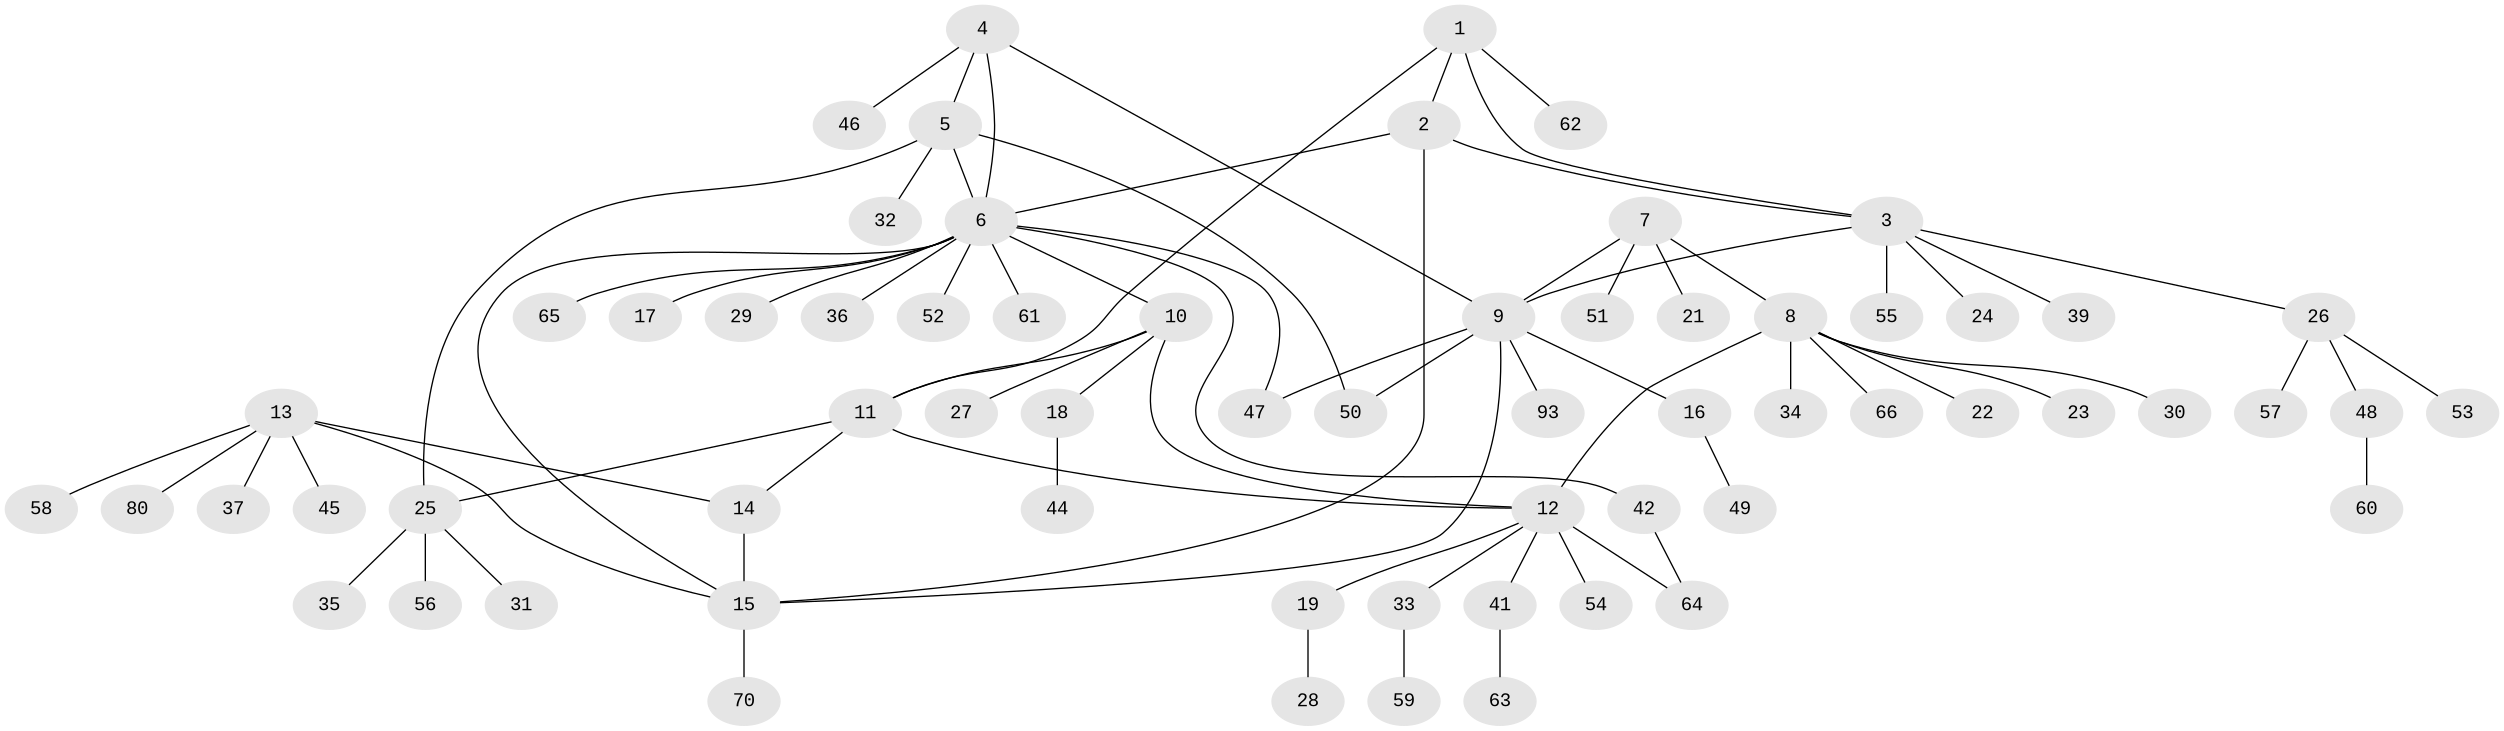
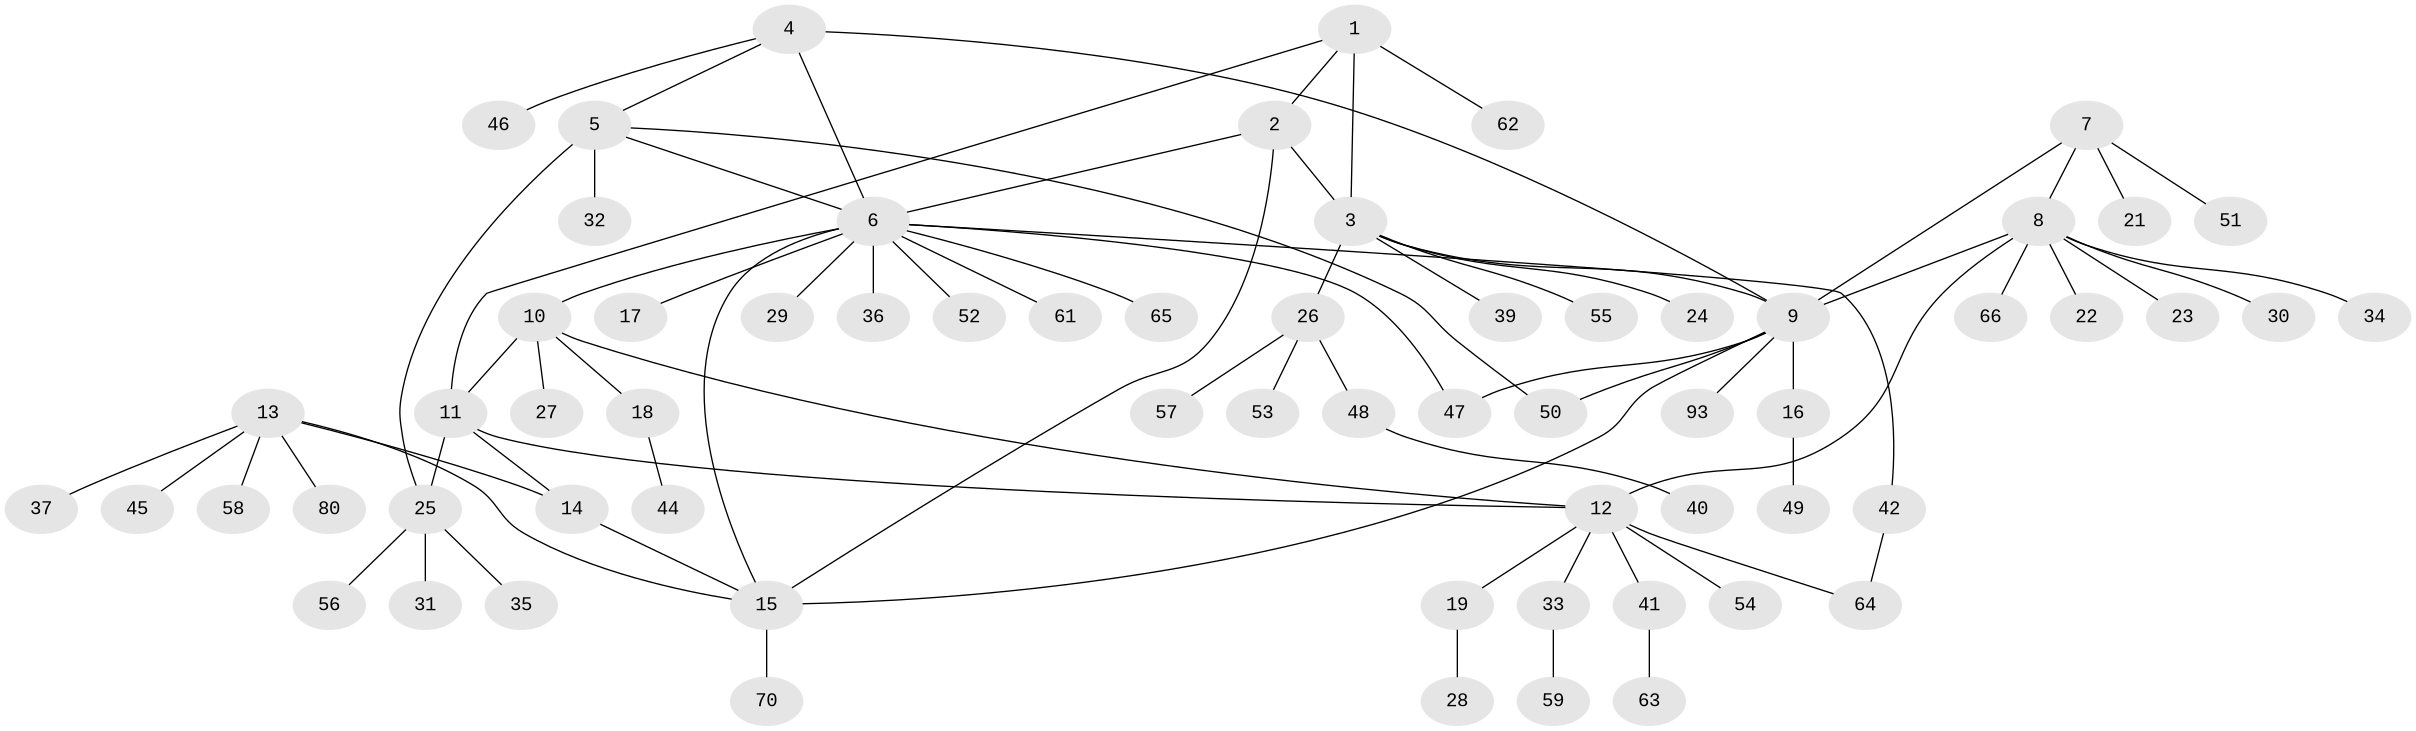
none -> (1916, 269)
(2367, 509) -> (1697, 509)
